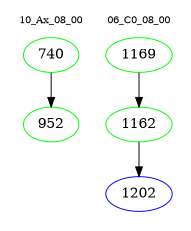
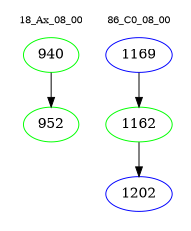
(51, 21) -> (51, 21)
(139, 21) -> (139, 21)
(51, 55) -> (51, 55)
(139, 55) -> (139, 55)
